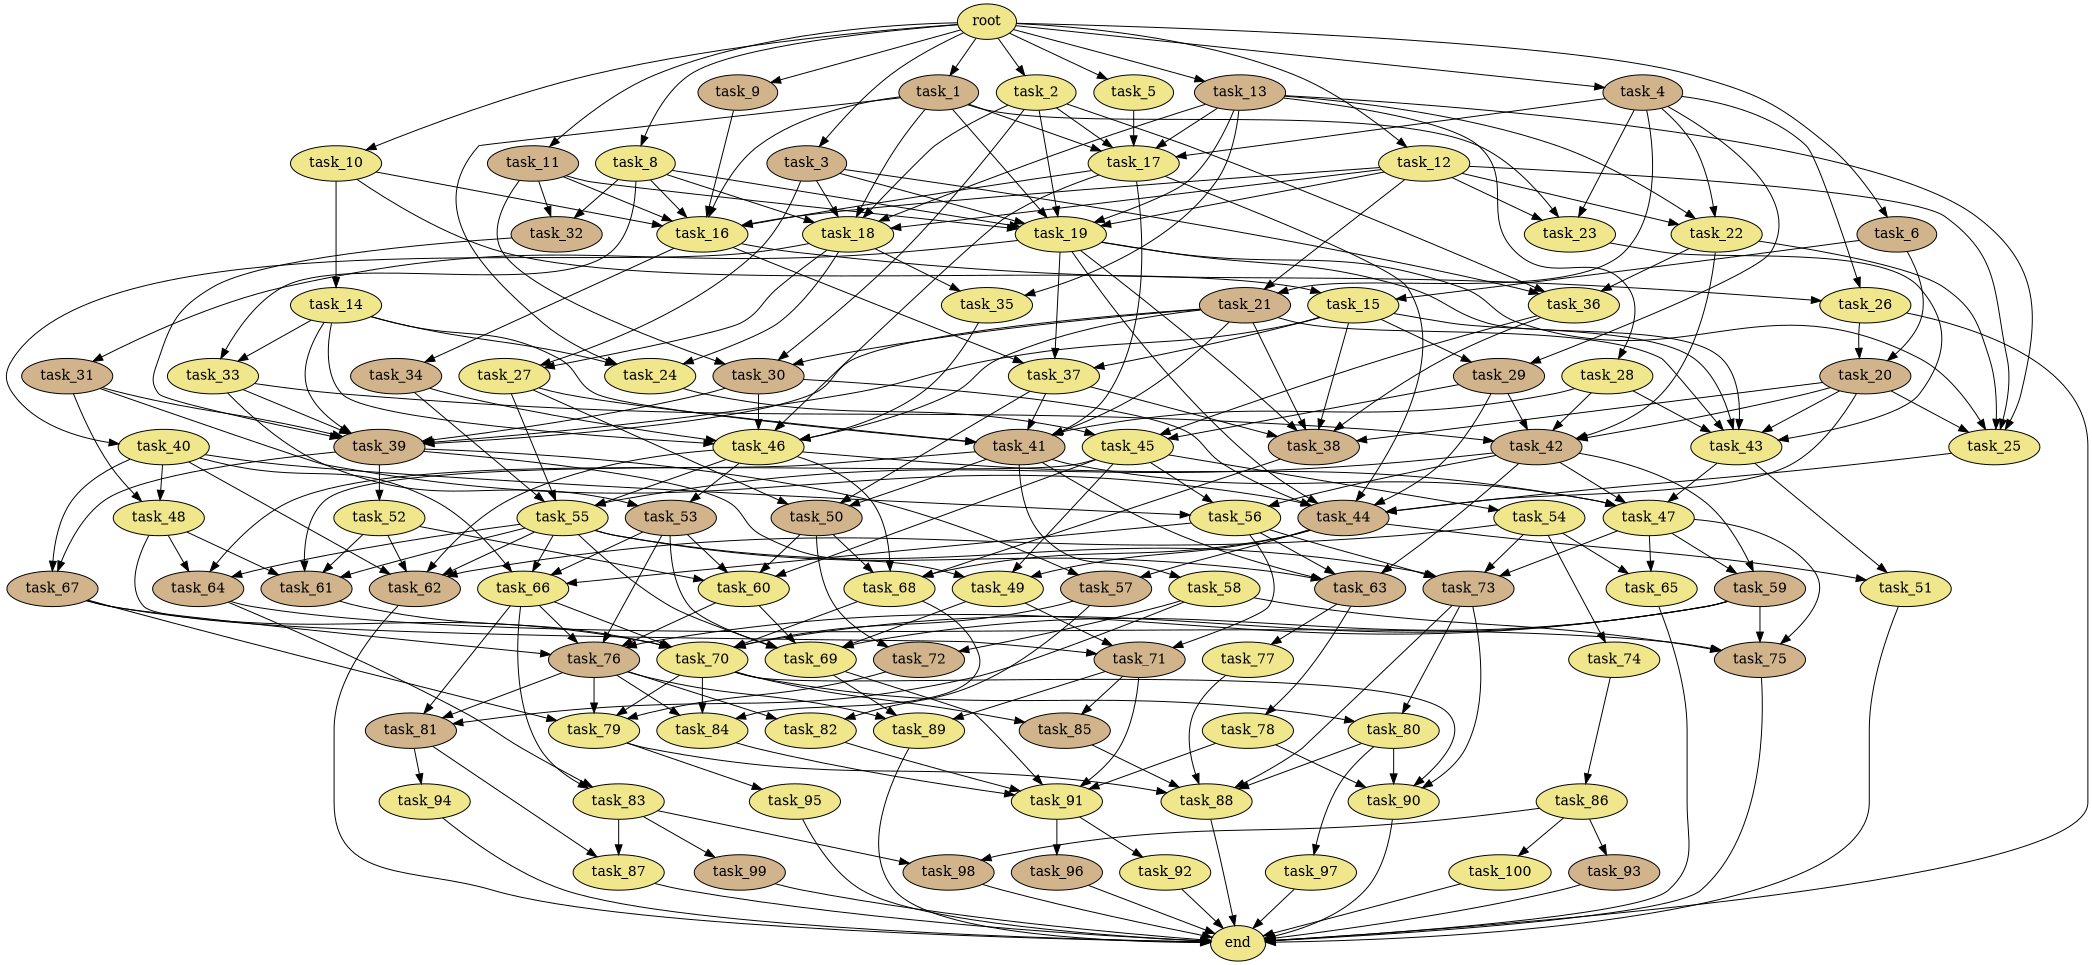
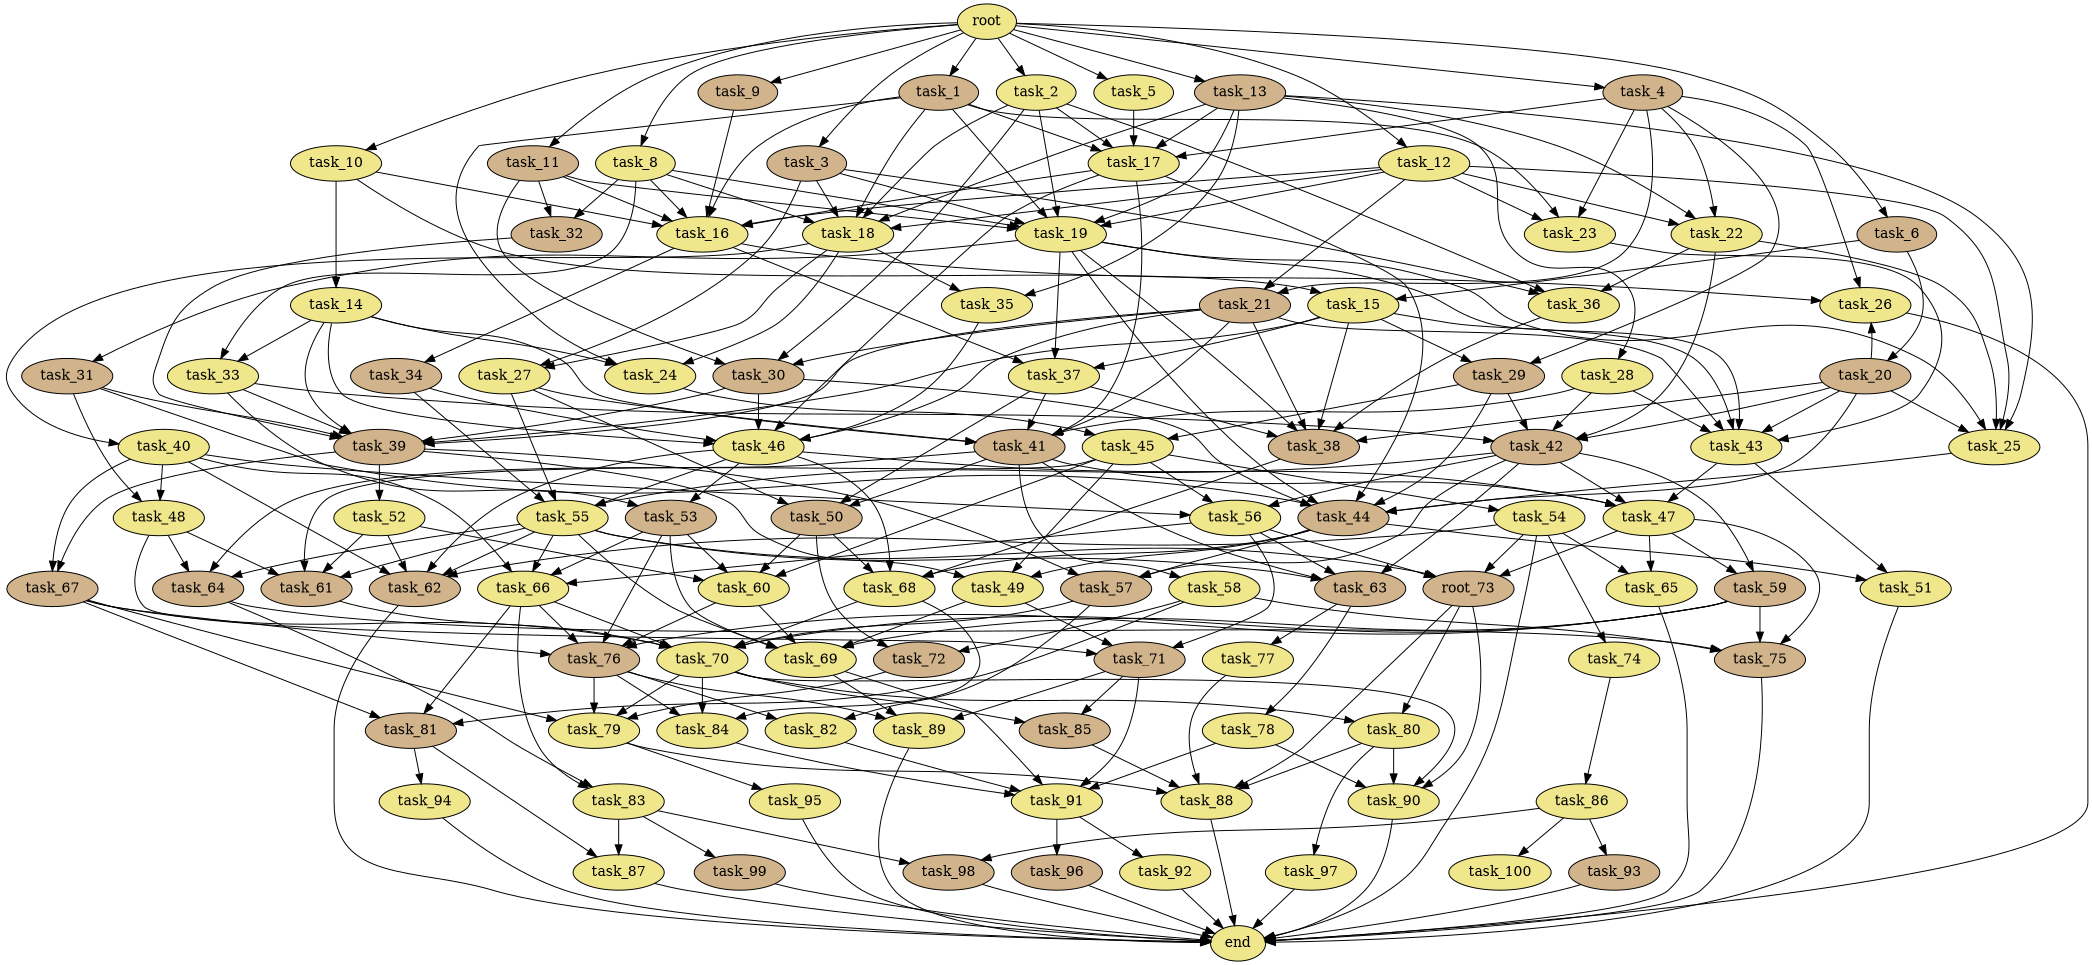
(1859, 341) -> (1872, 346)
(1352, 369) -> none
none -> (1369, 548)
(1469, 589) -> (1469, 589)
(507, 693) -> (227, 658)
(1367, 909) -> (1469, 784)
